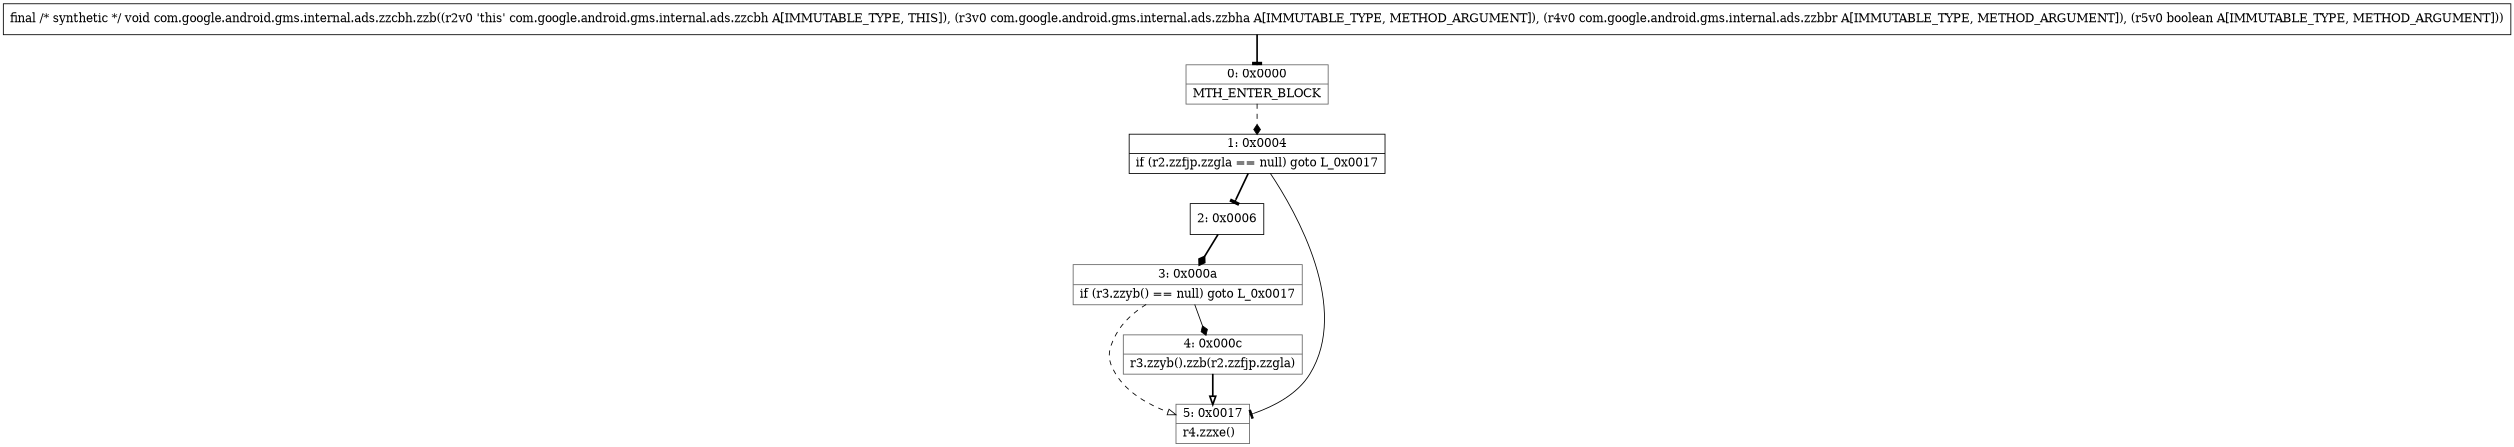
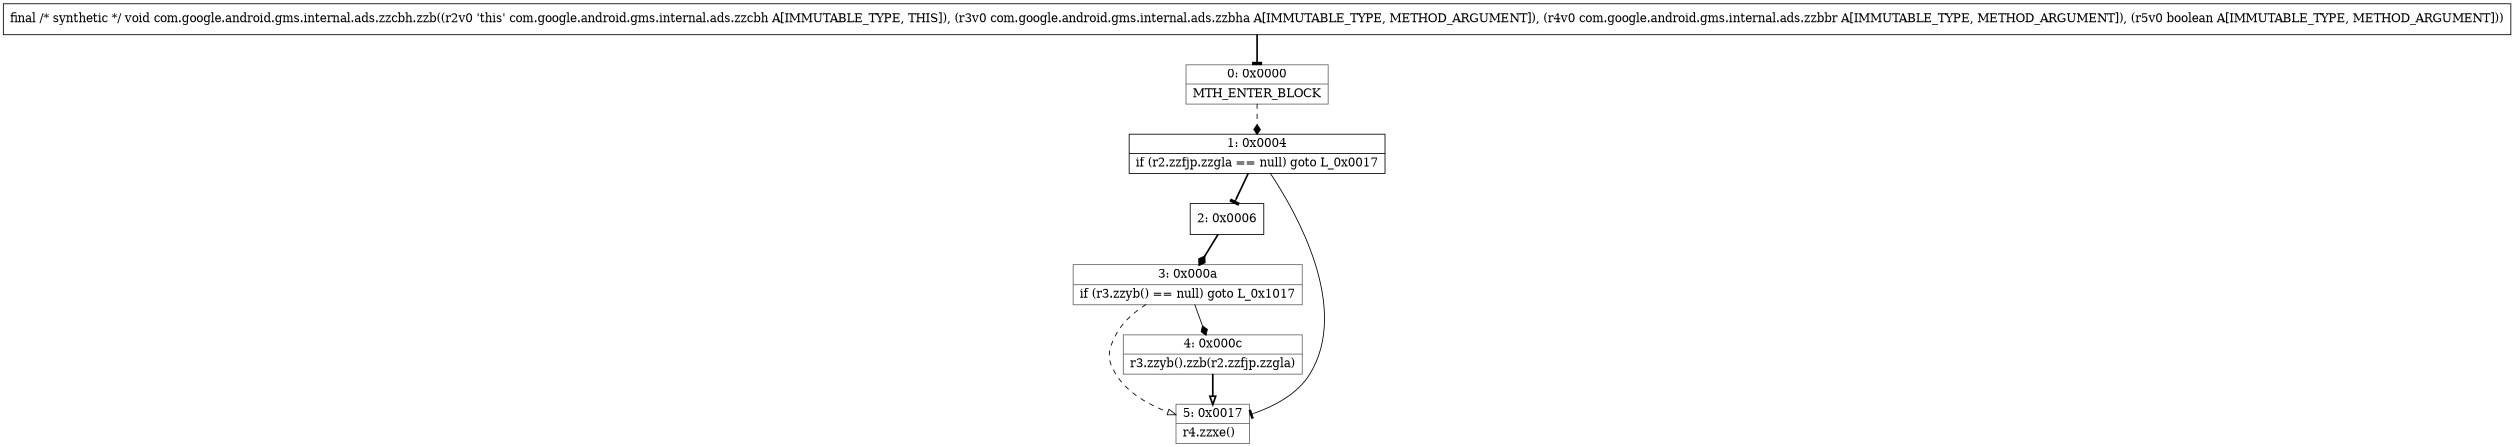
(1188, 294) -> (1188, 294)
